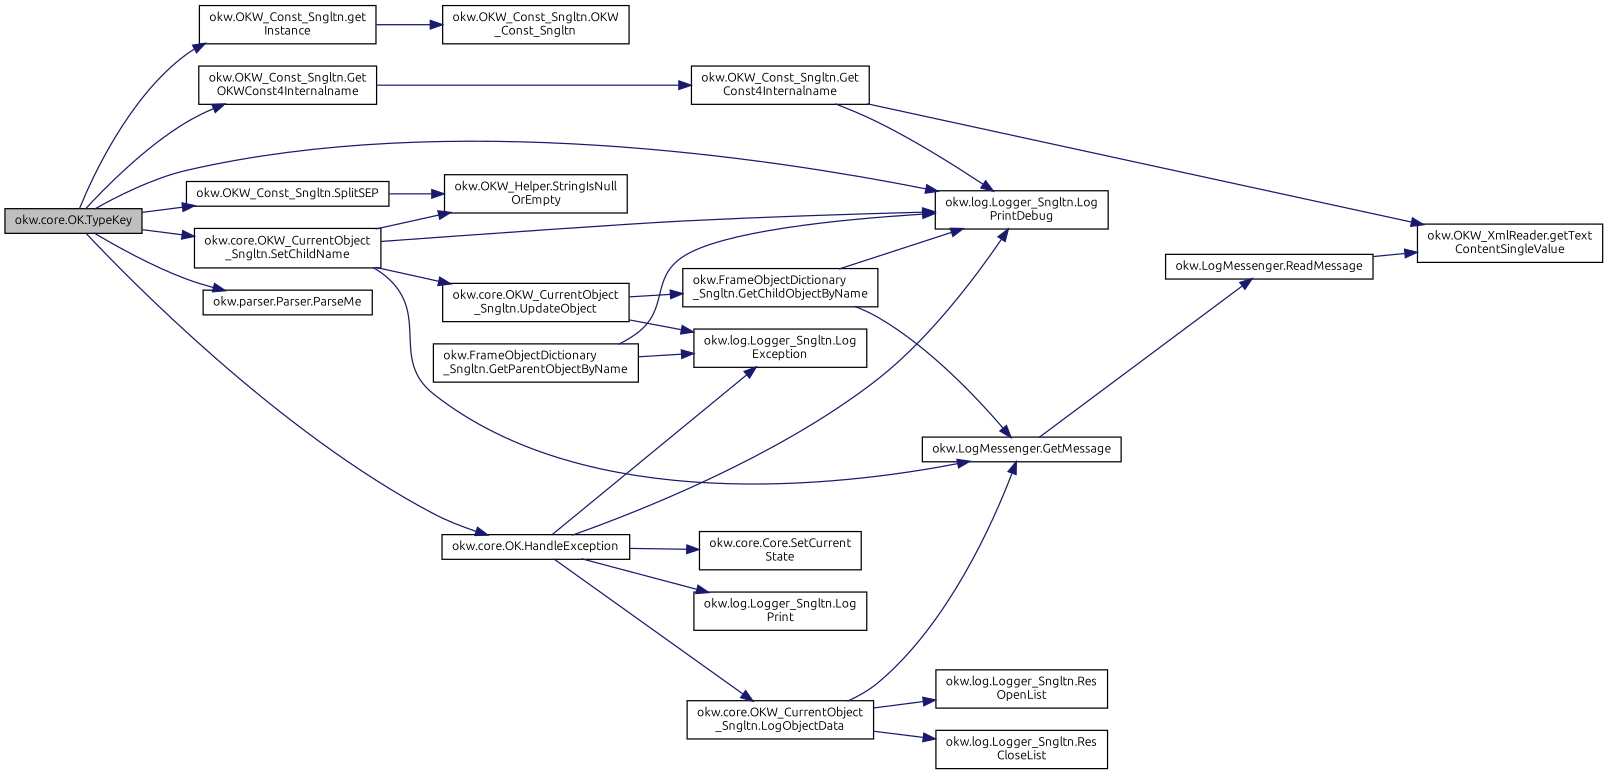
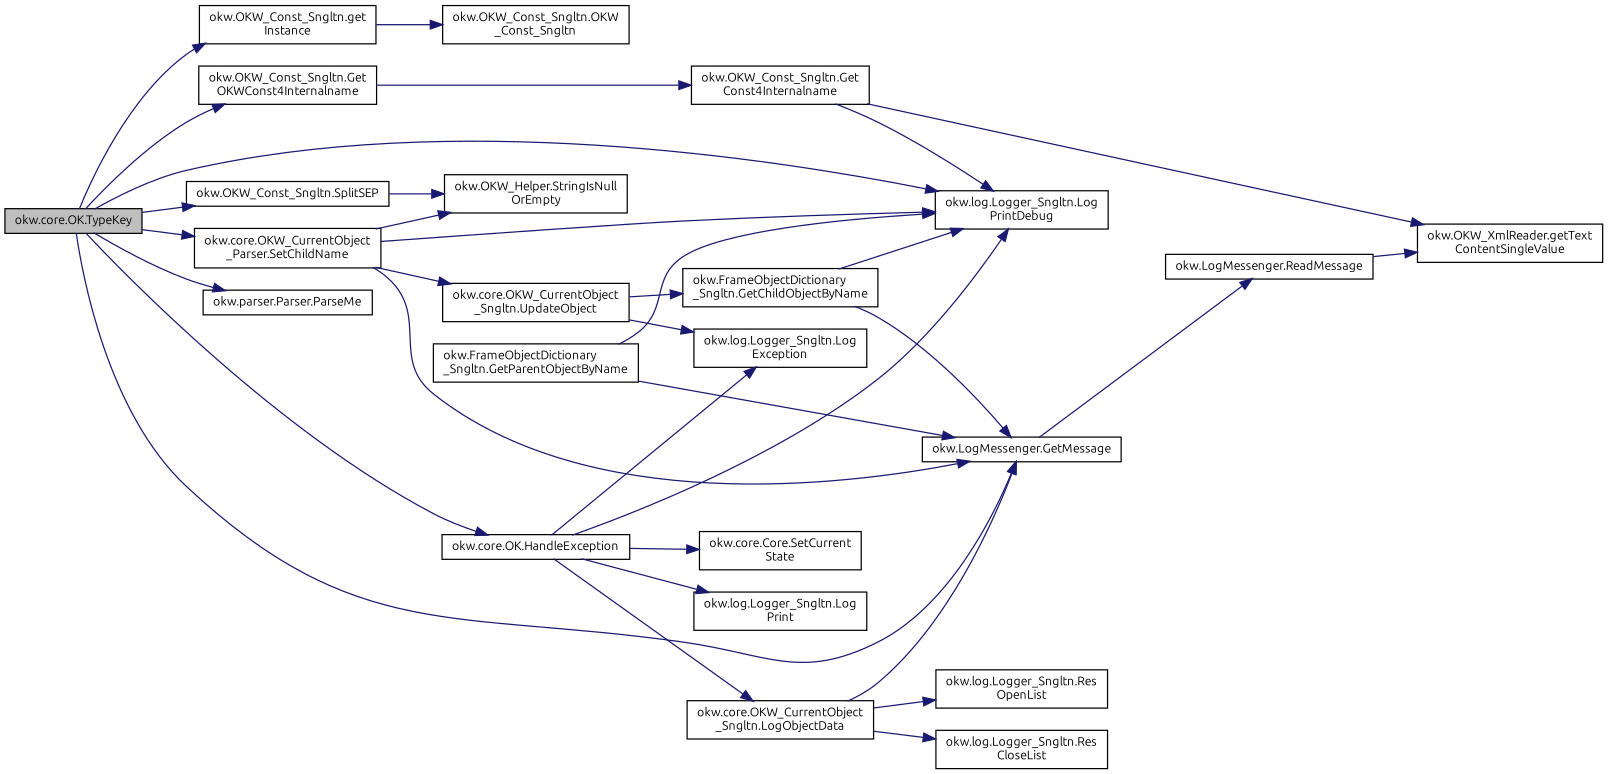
(288, 248) -> (288, 248)
(660, 355) -> (790, 408)
none -> (486, 622)
